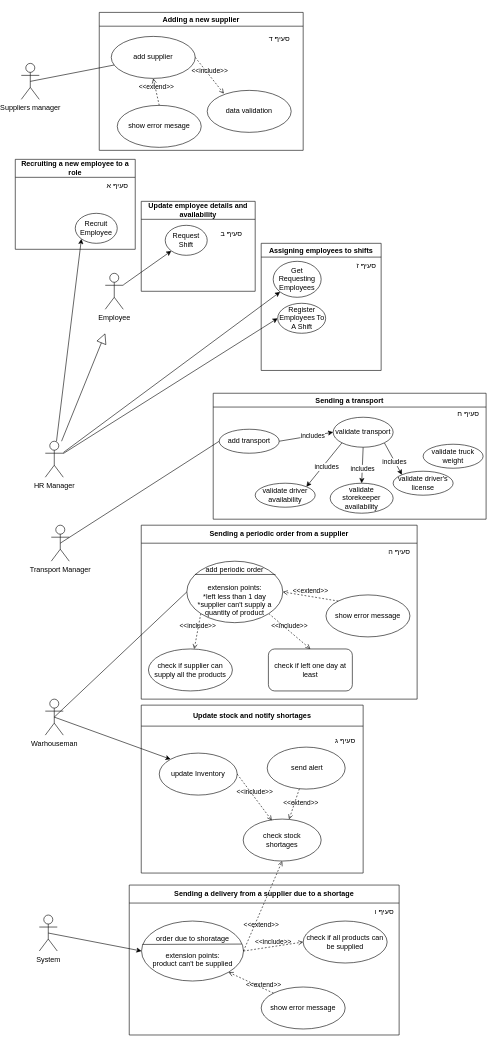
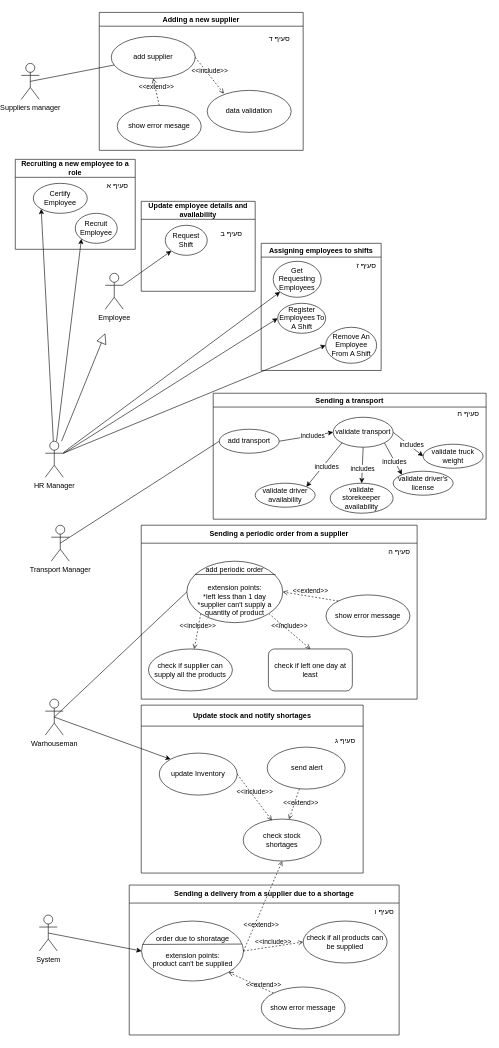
none -> (60, 198)
none -> (351, 345)
none -> (165, 411)
none -> (53, 425)
none -> (408, 444)
